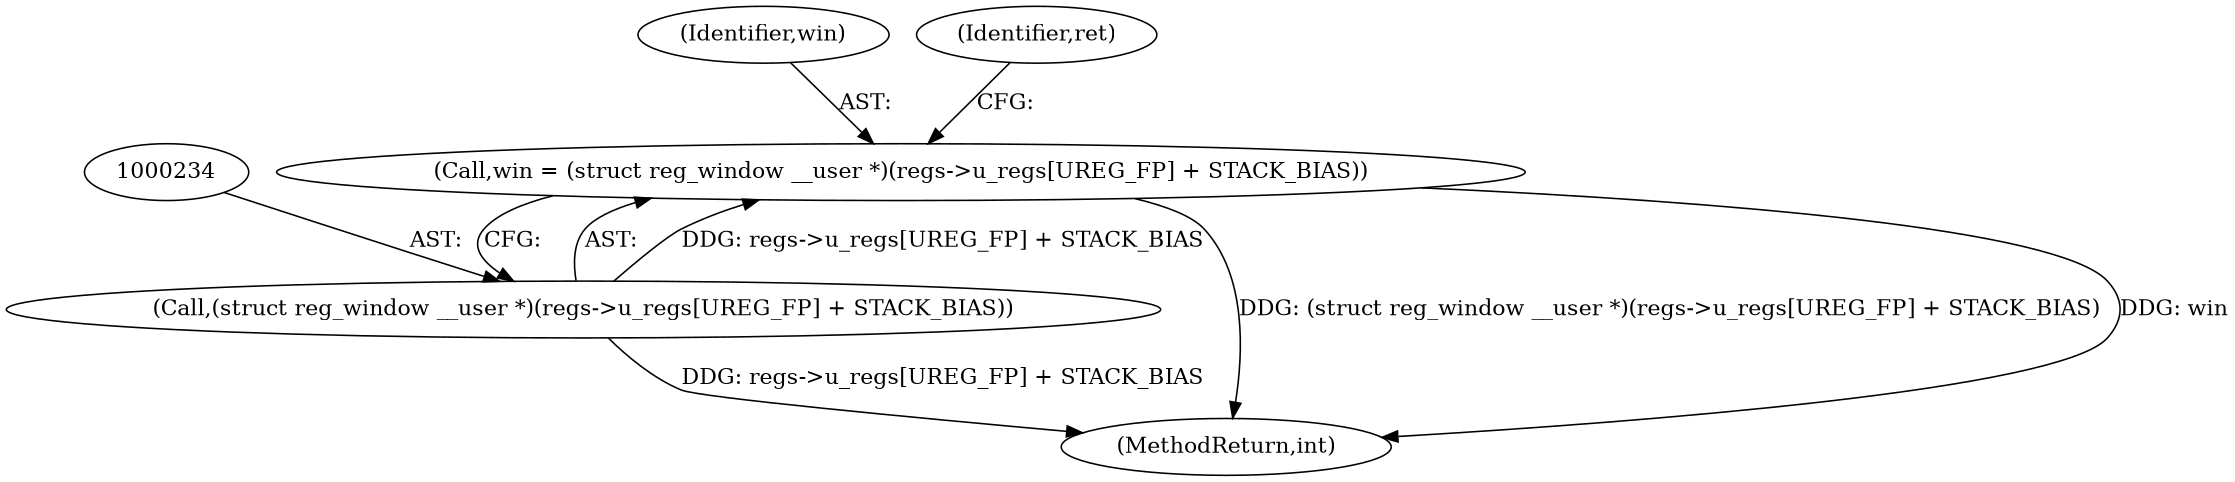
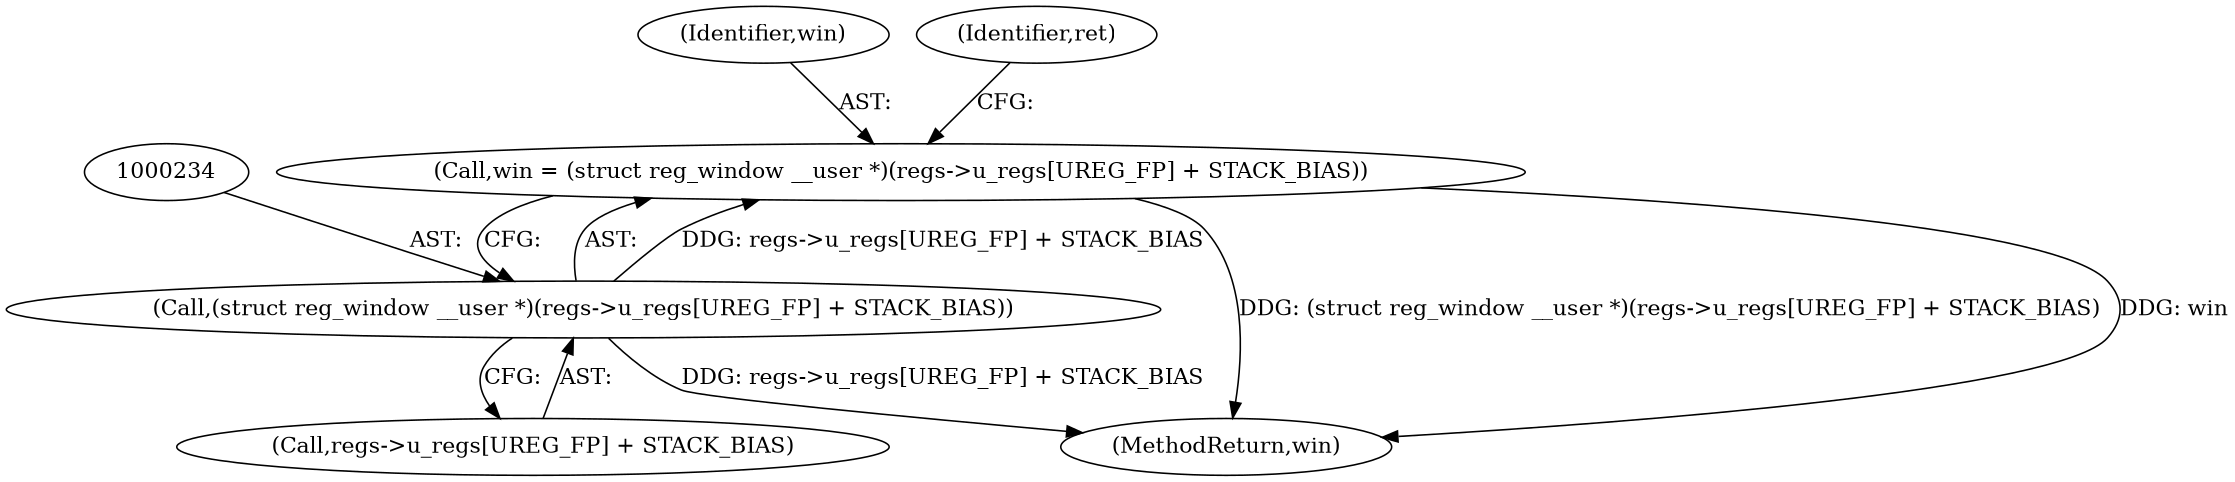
none -> (533, 447)
(1226, 447) -> (1226, 447)
